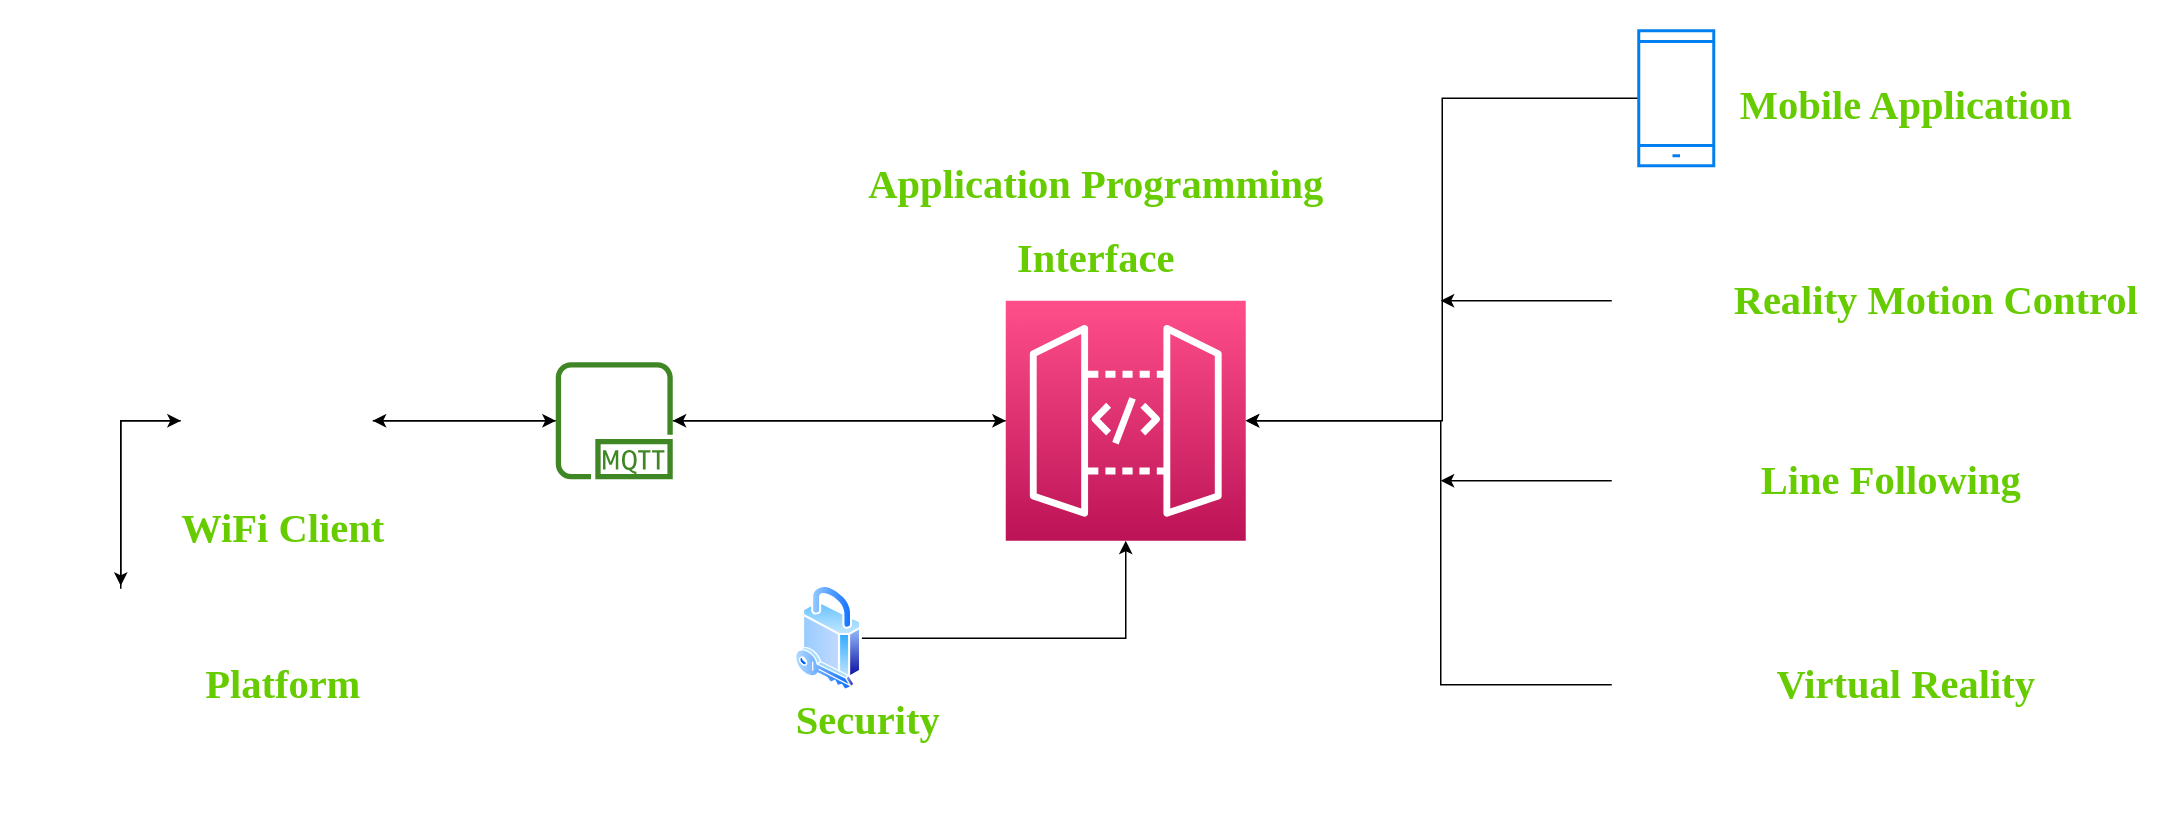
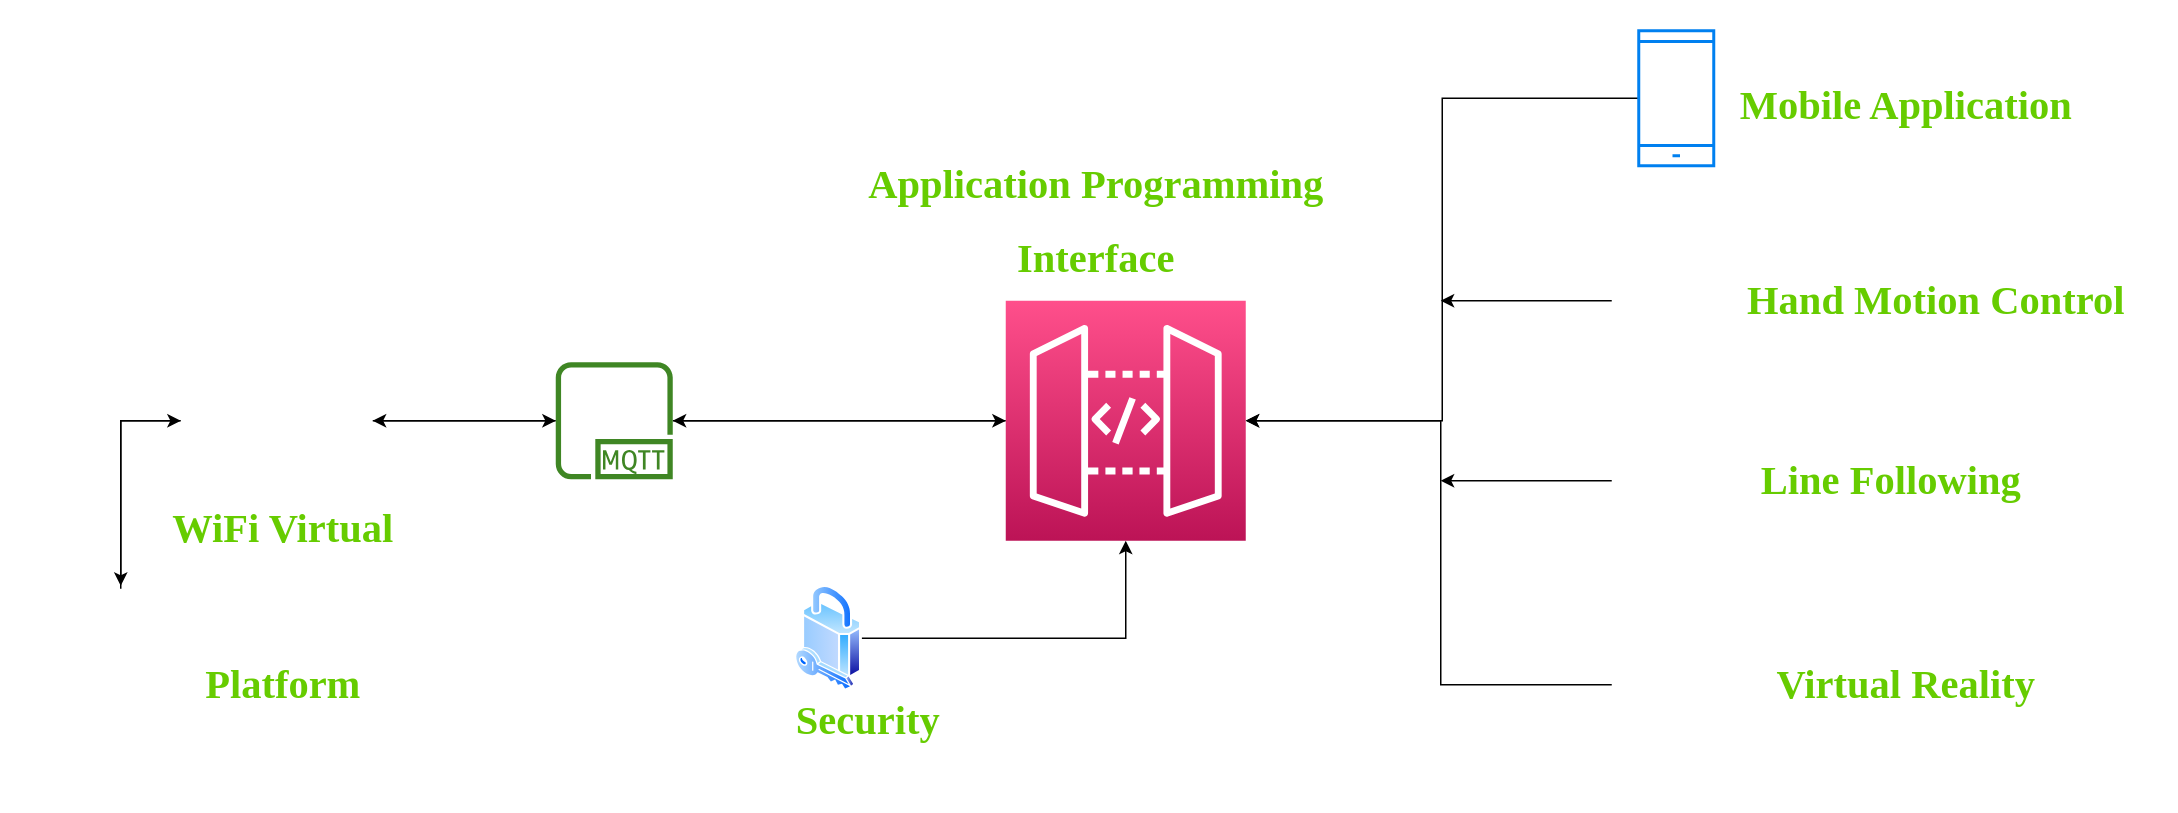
(1937, 301) -> (1937, 301)
(284, 529) -> (284, 529)
